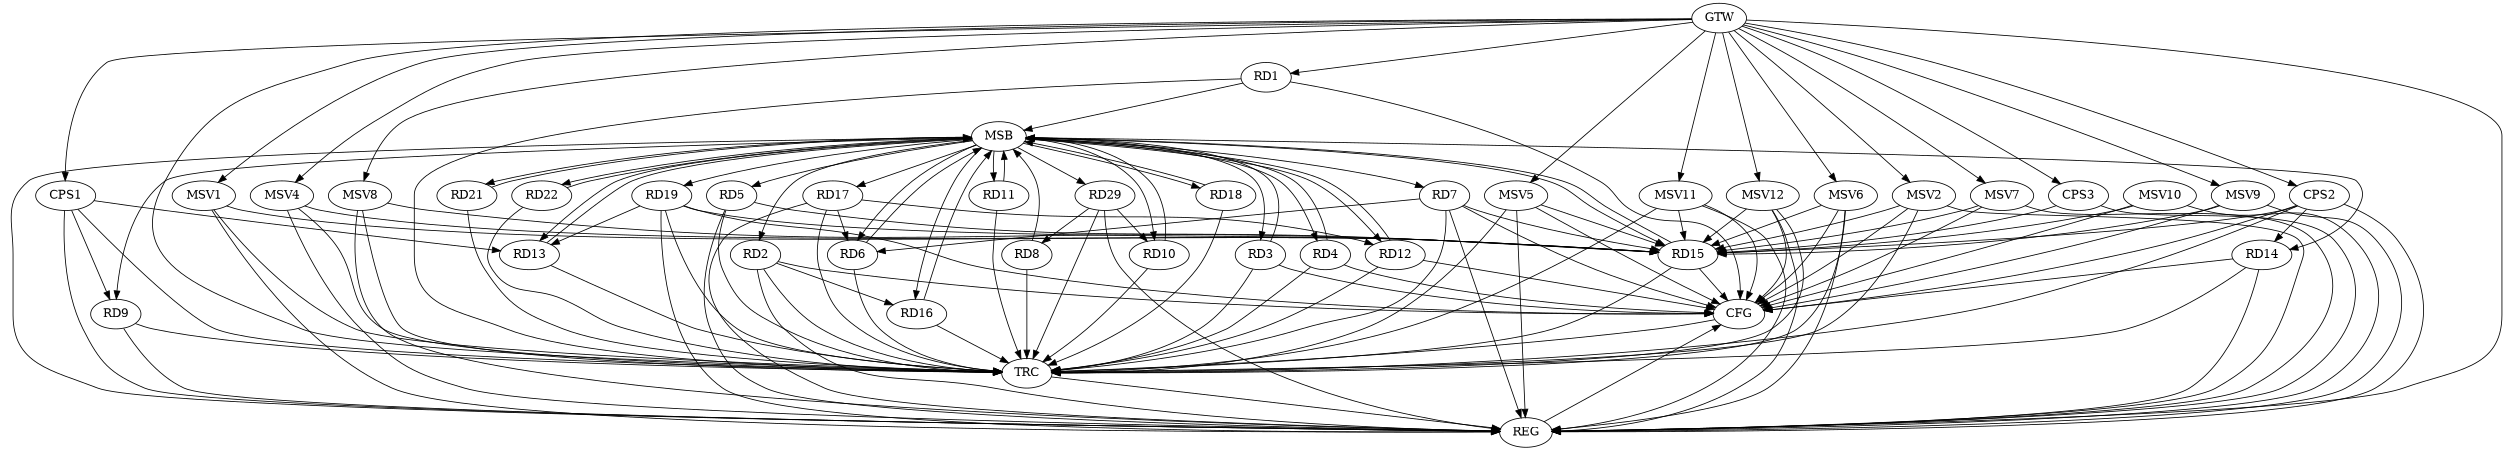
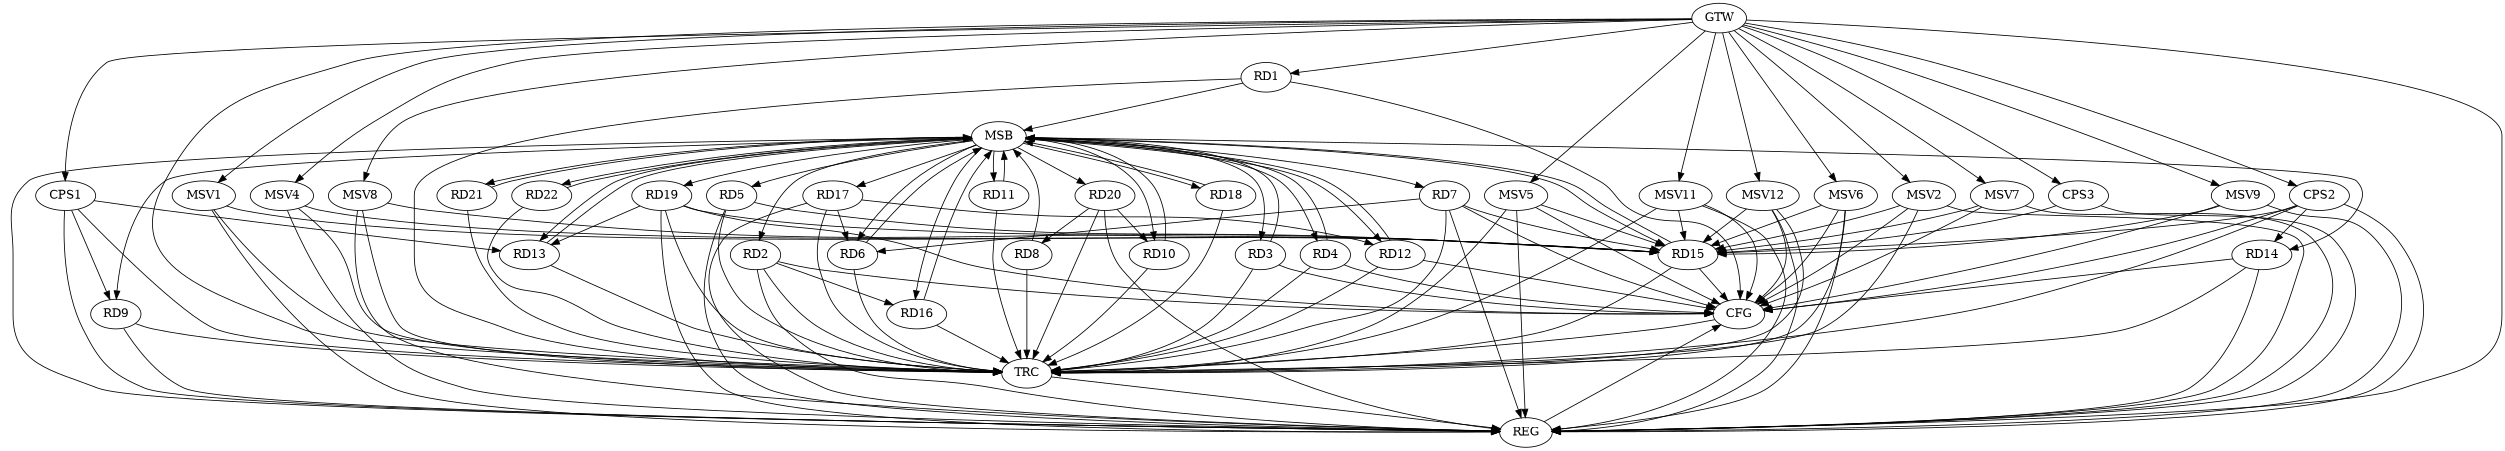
(1105, 196) -> (1105, 196)
(2160, 196) -> none
